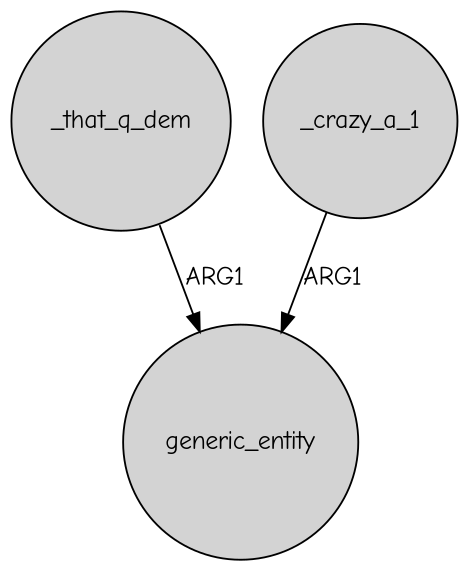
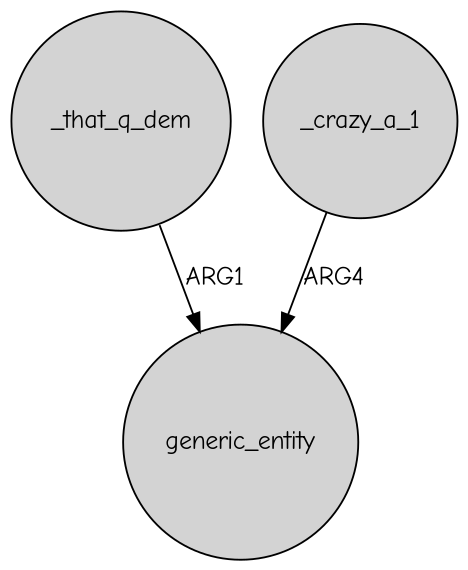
(333, 278) -> (335, 278)
